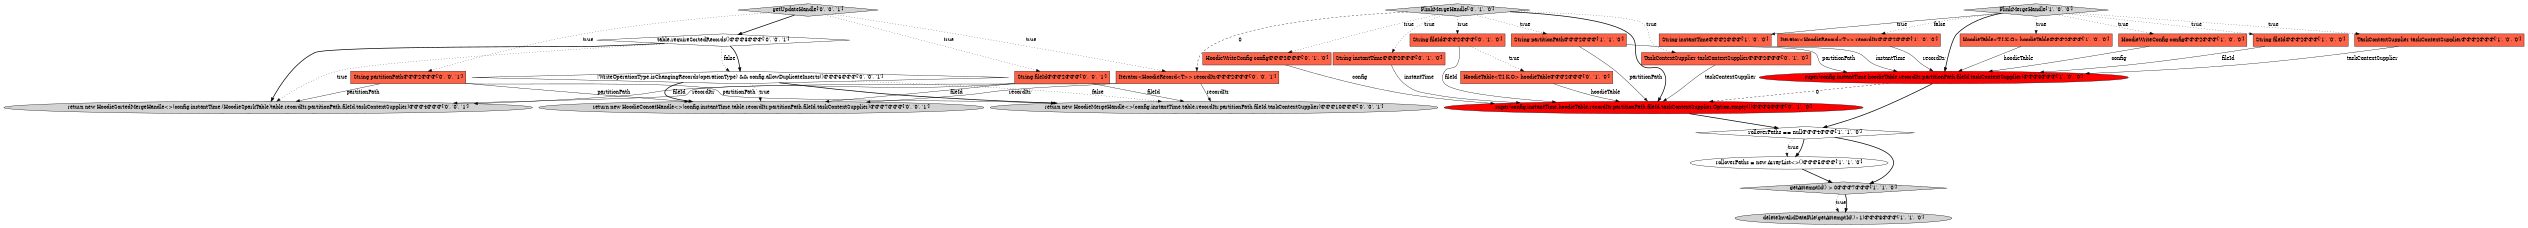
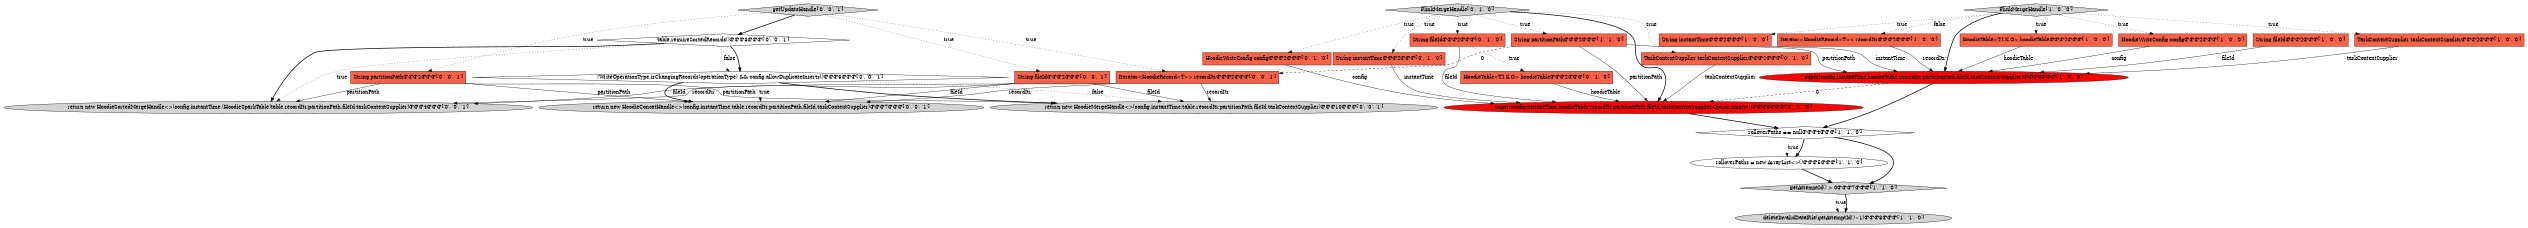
(1294, 23) -> (1399, 67)
(1888, 23) -> (1888, 23)
(2158, 24) -> none
